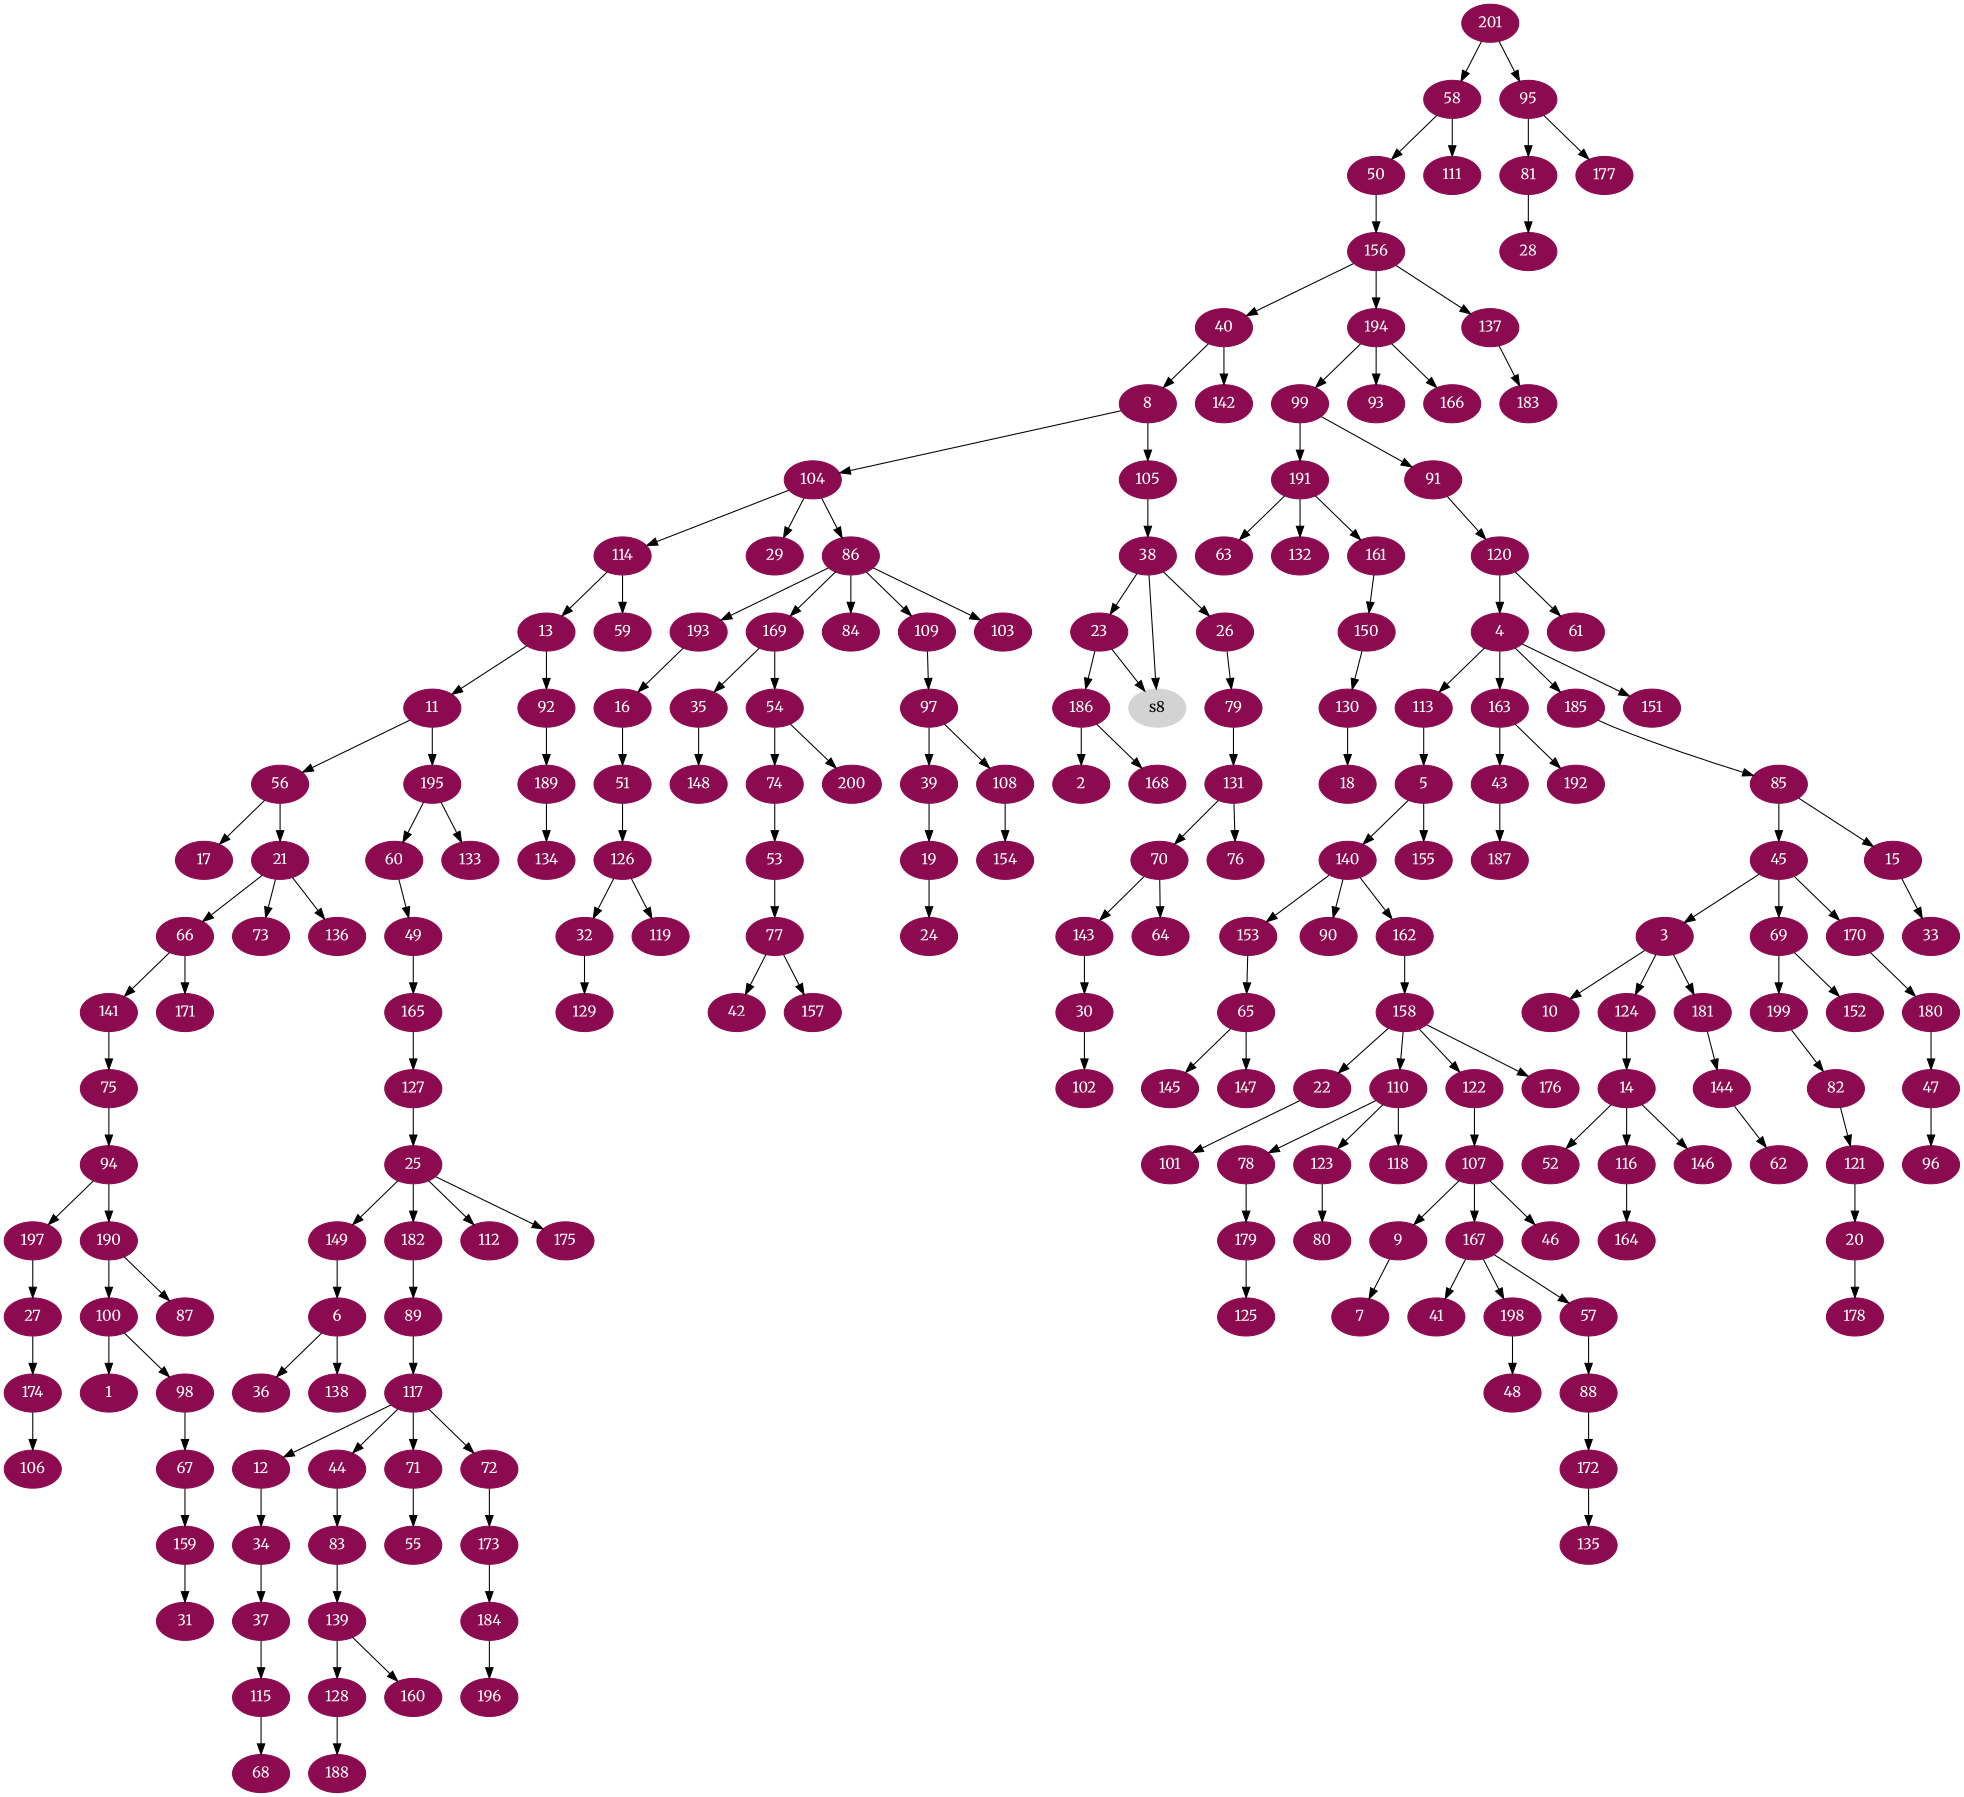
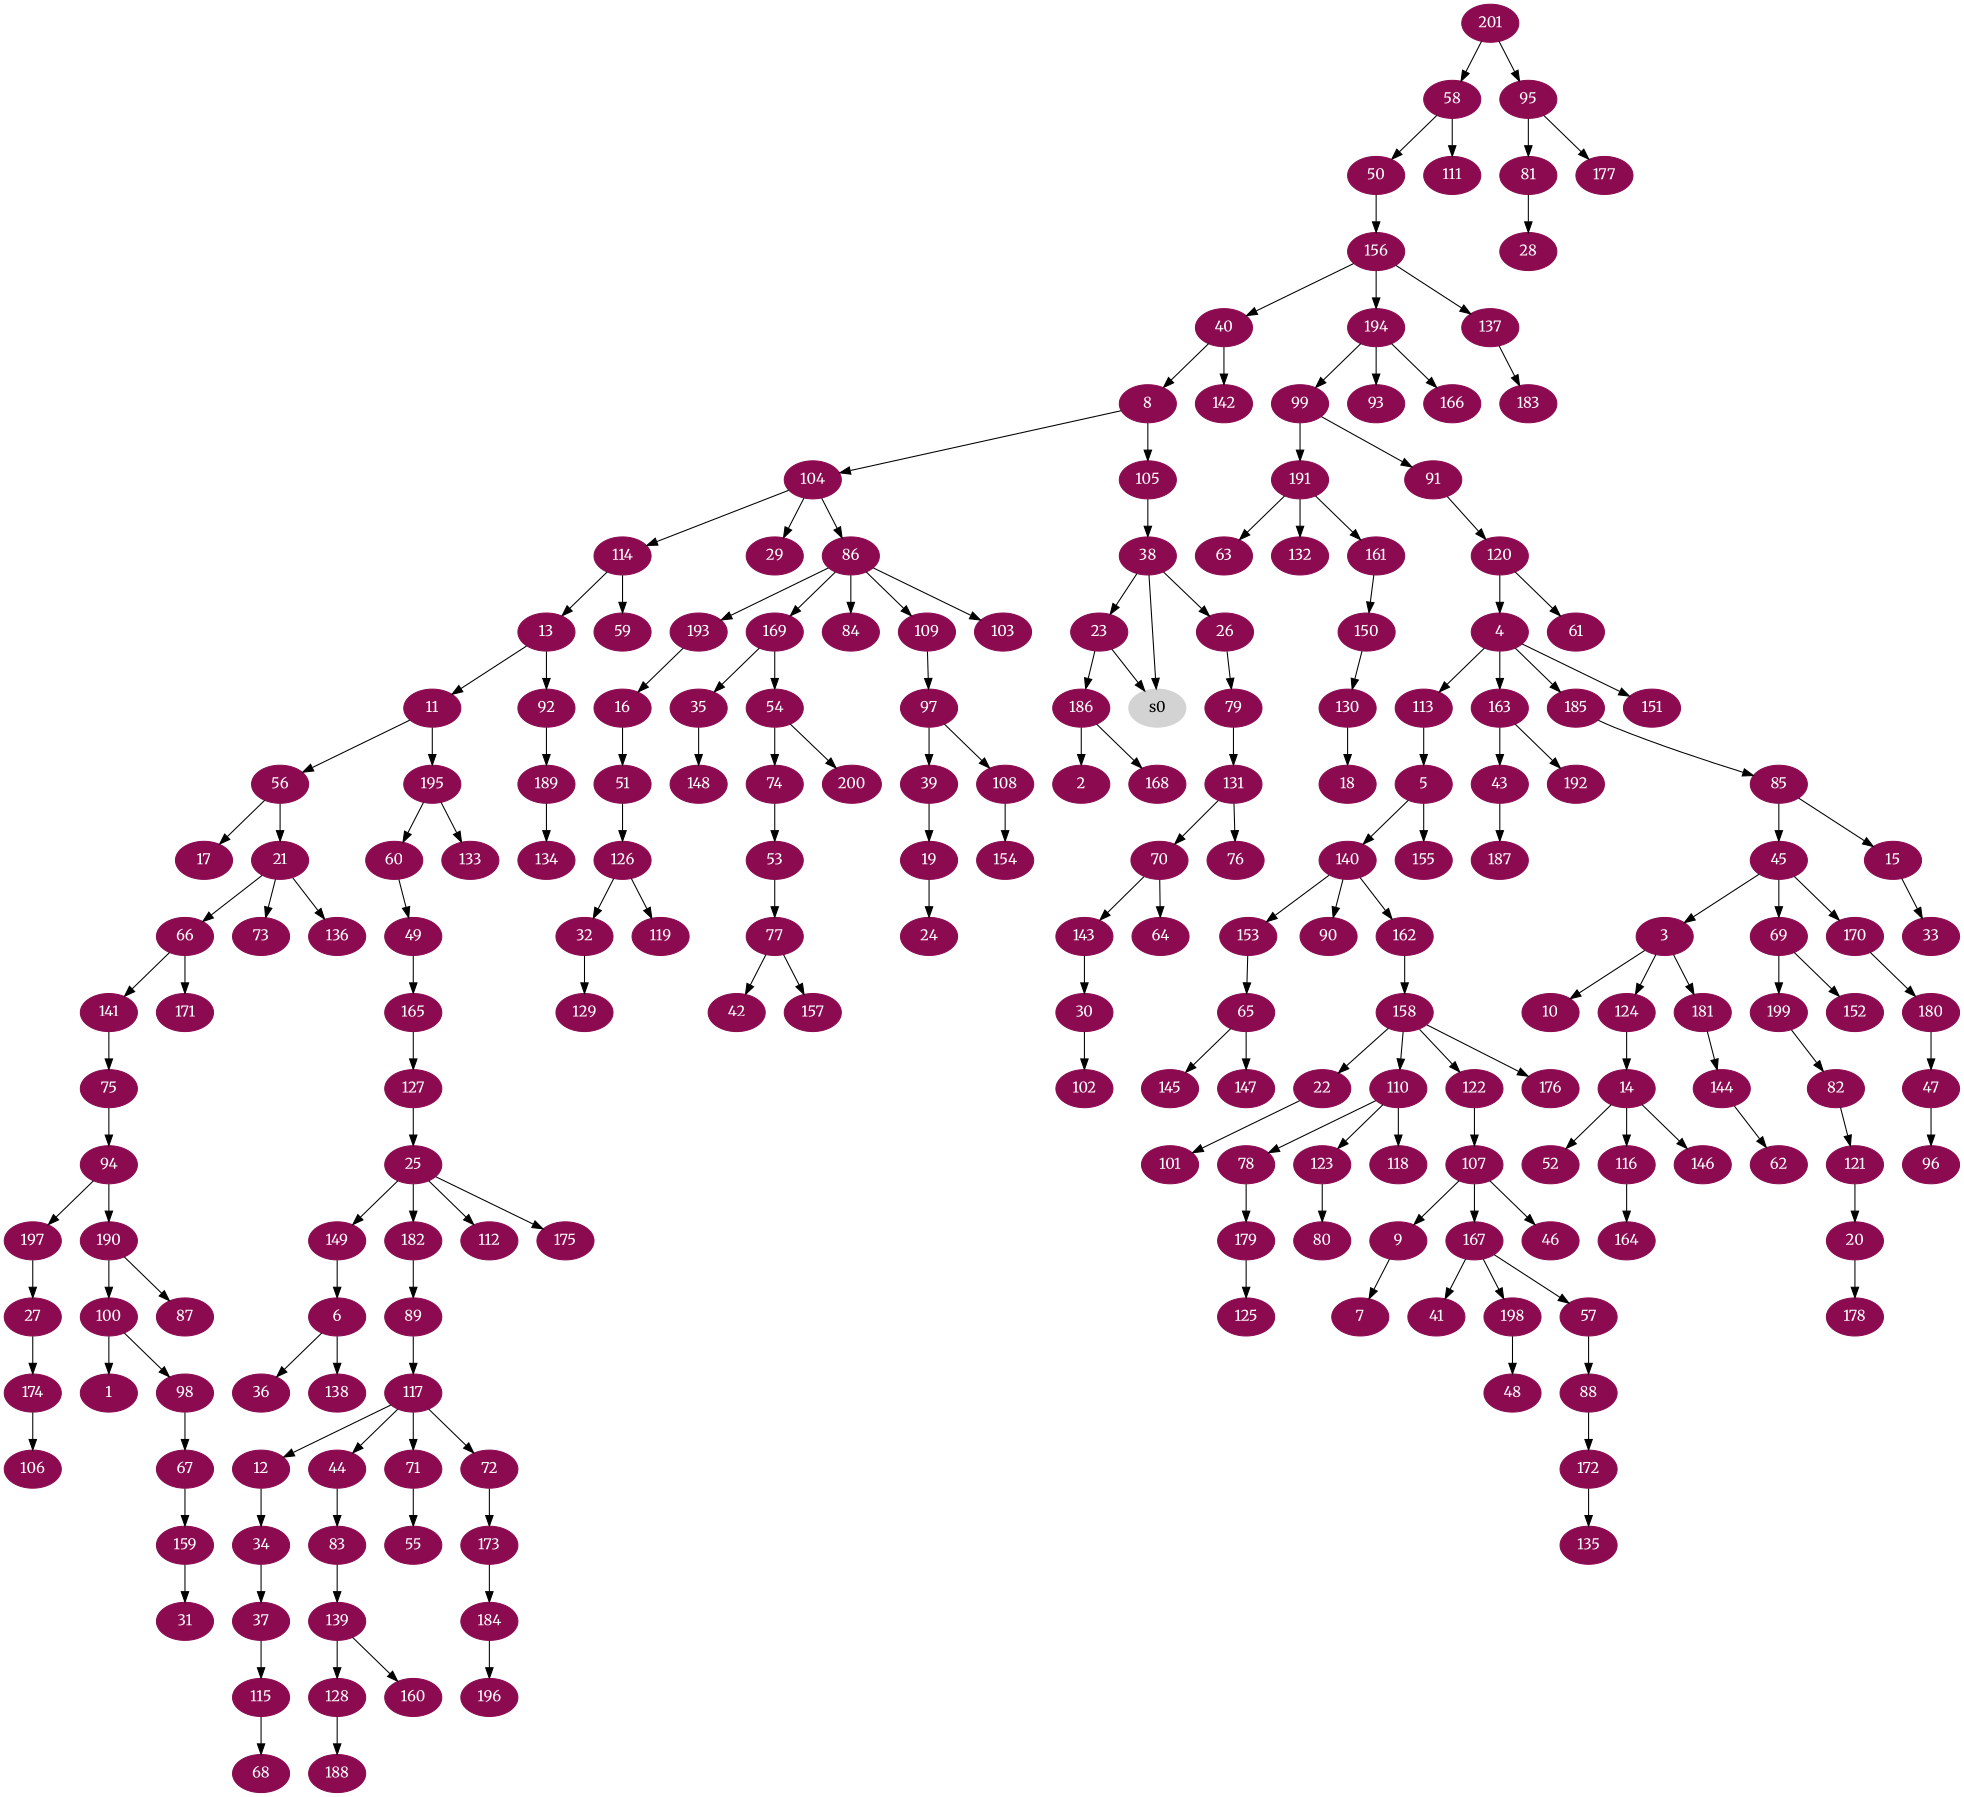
(1157, 708) -> (1157, 708)
